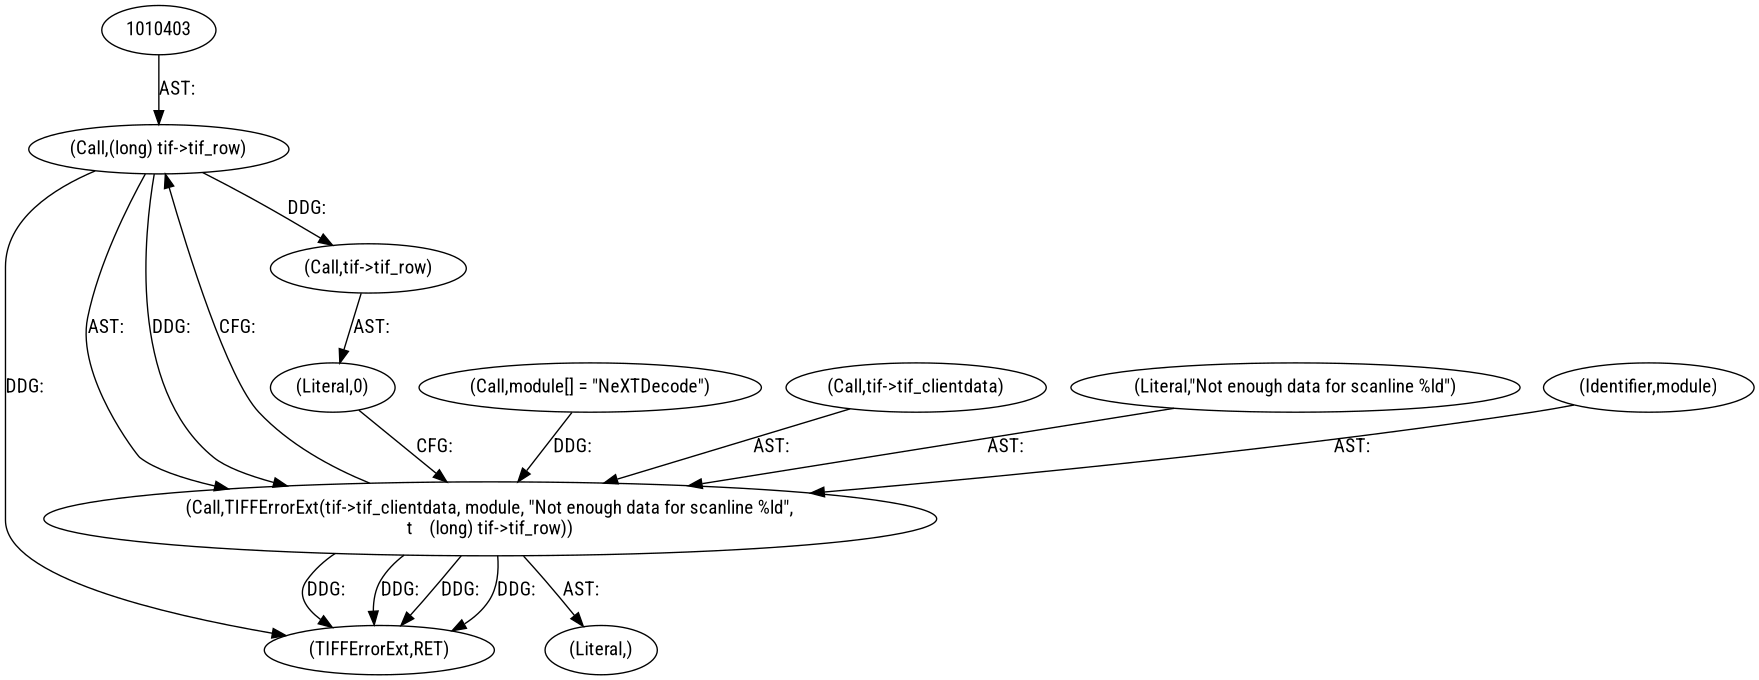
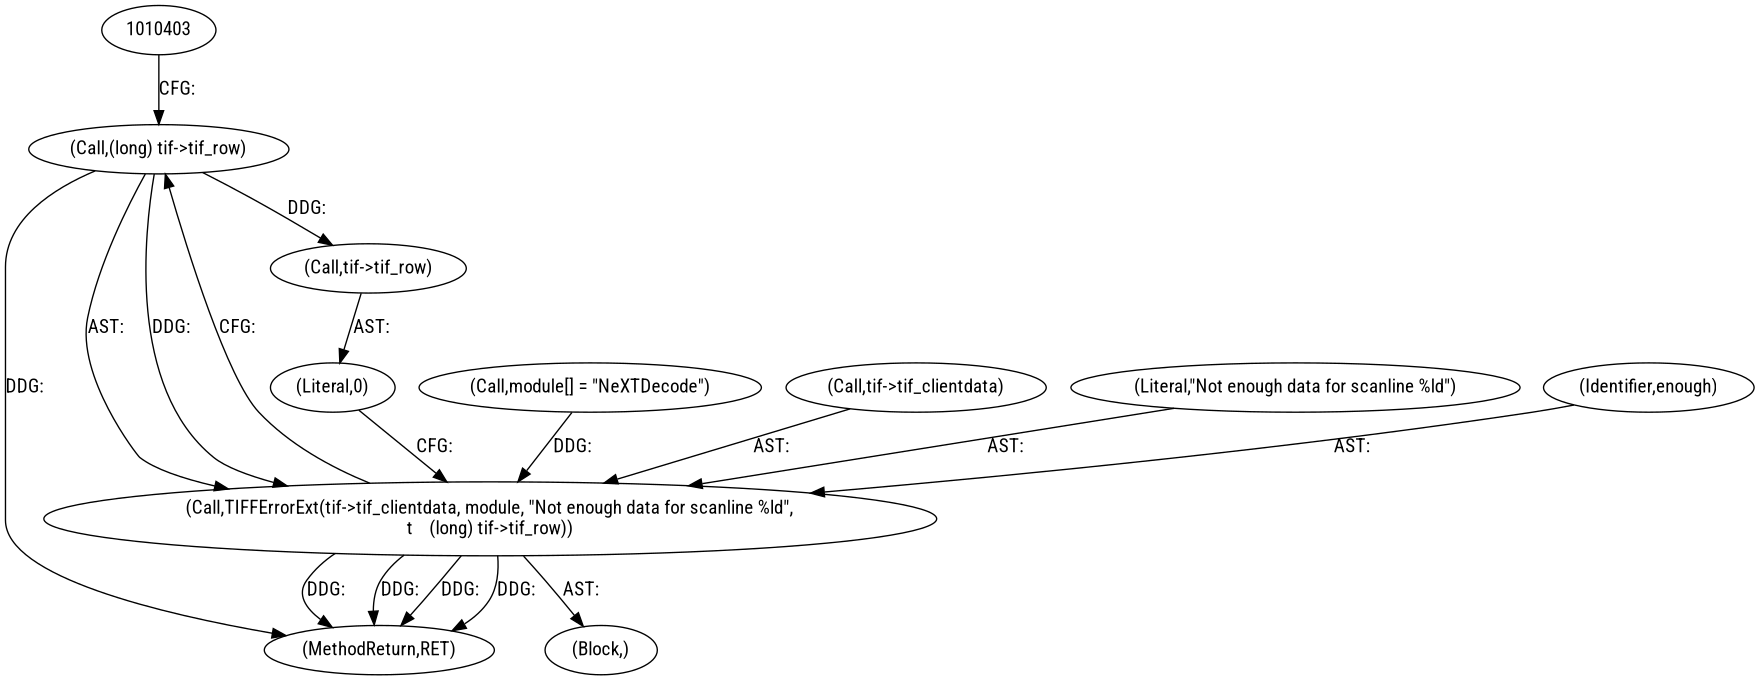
(179, 90) -> (179, 90)
(1649, 388) -> (1649, 388)
(379, 650) -> (379, 650)
(601, 650) -> (601, 650)
